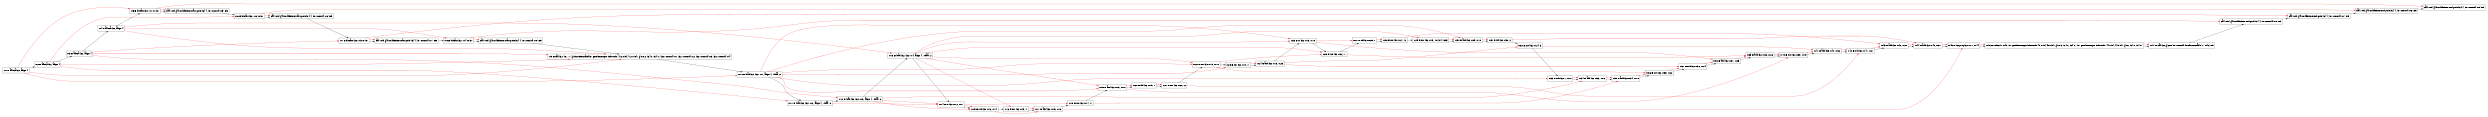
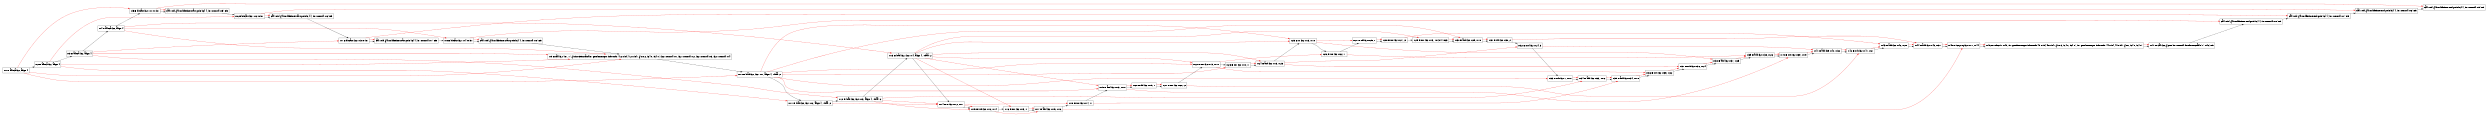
(1122, 47) -> (1096, 53)
